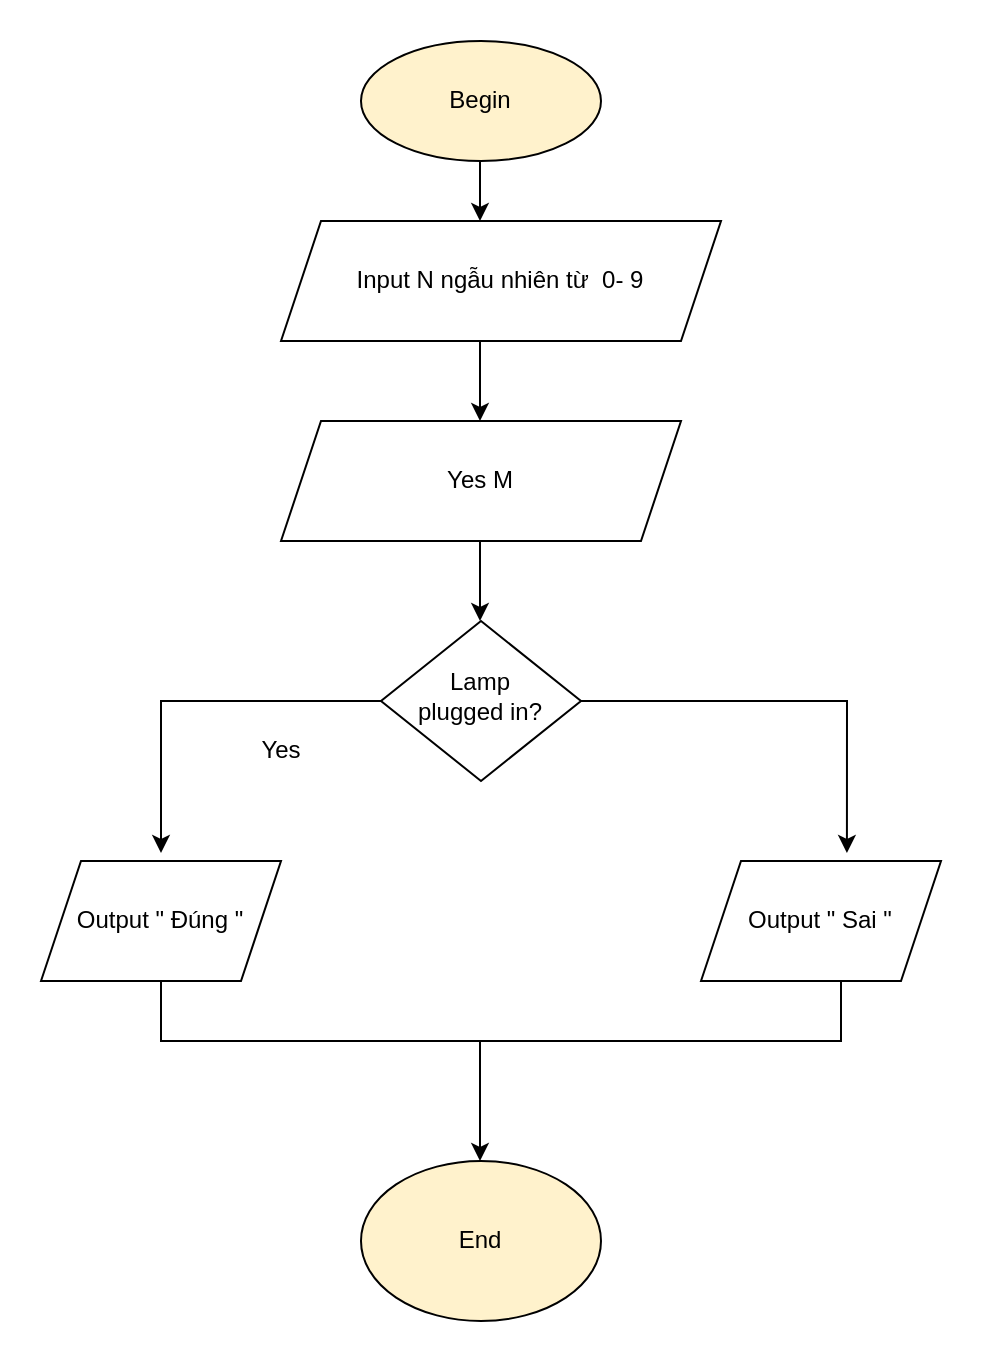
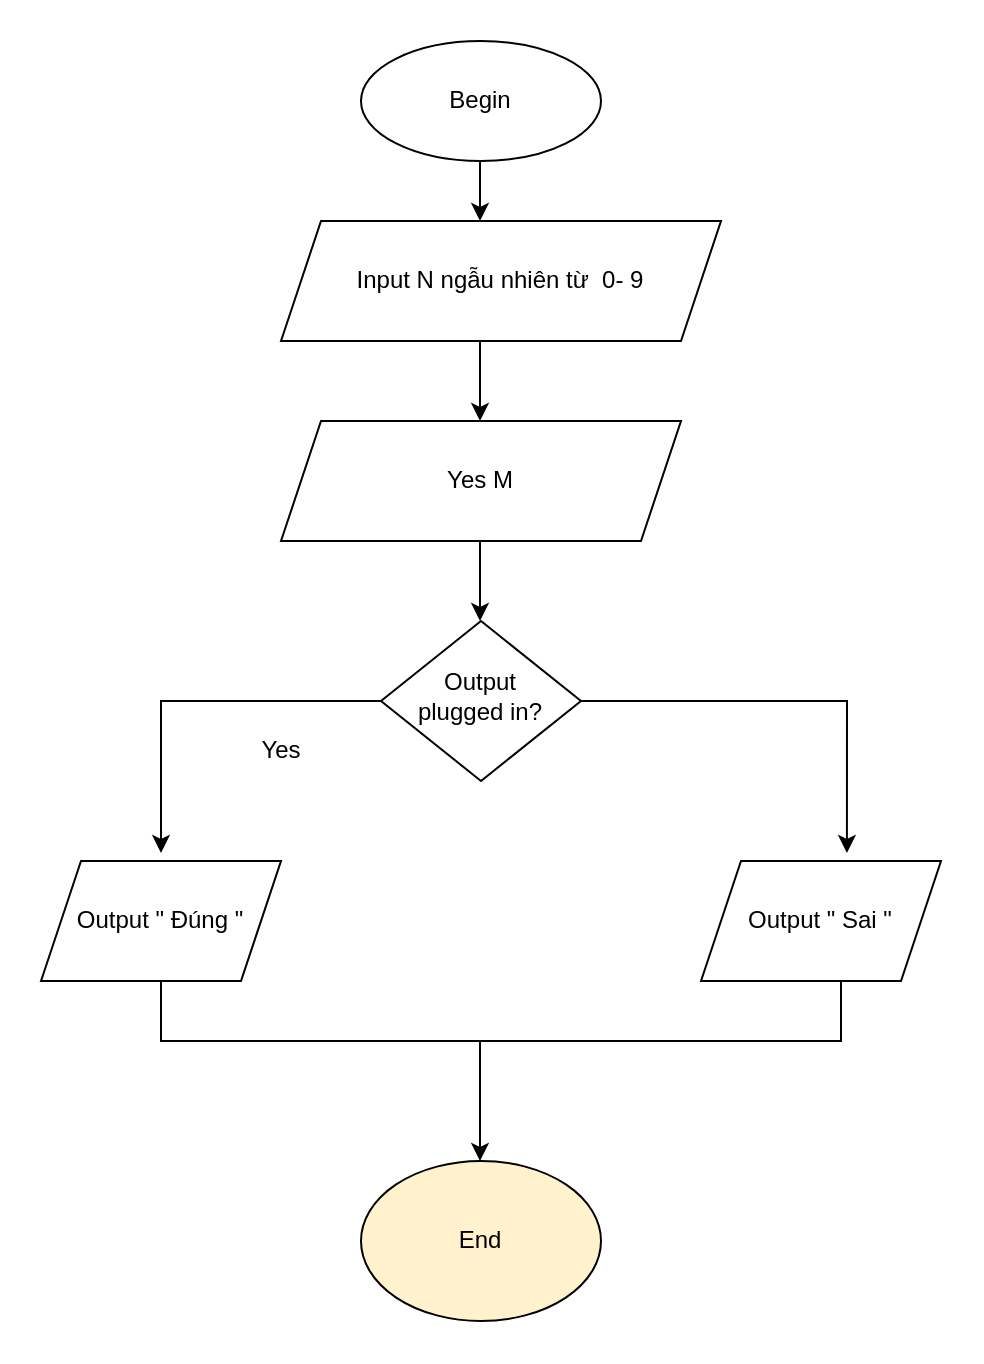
(481, 101) -> (481, 101)
(481, 697) -> (481, 697)
